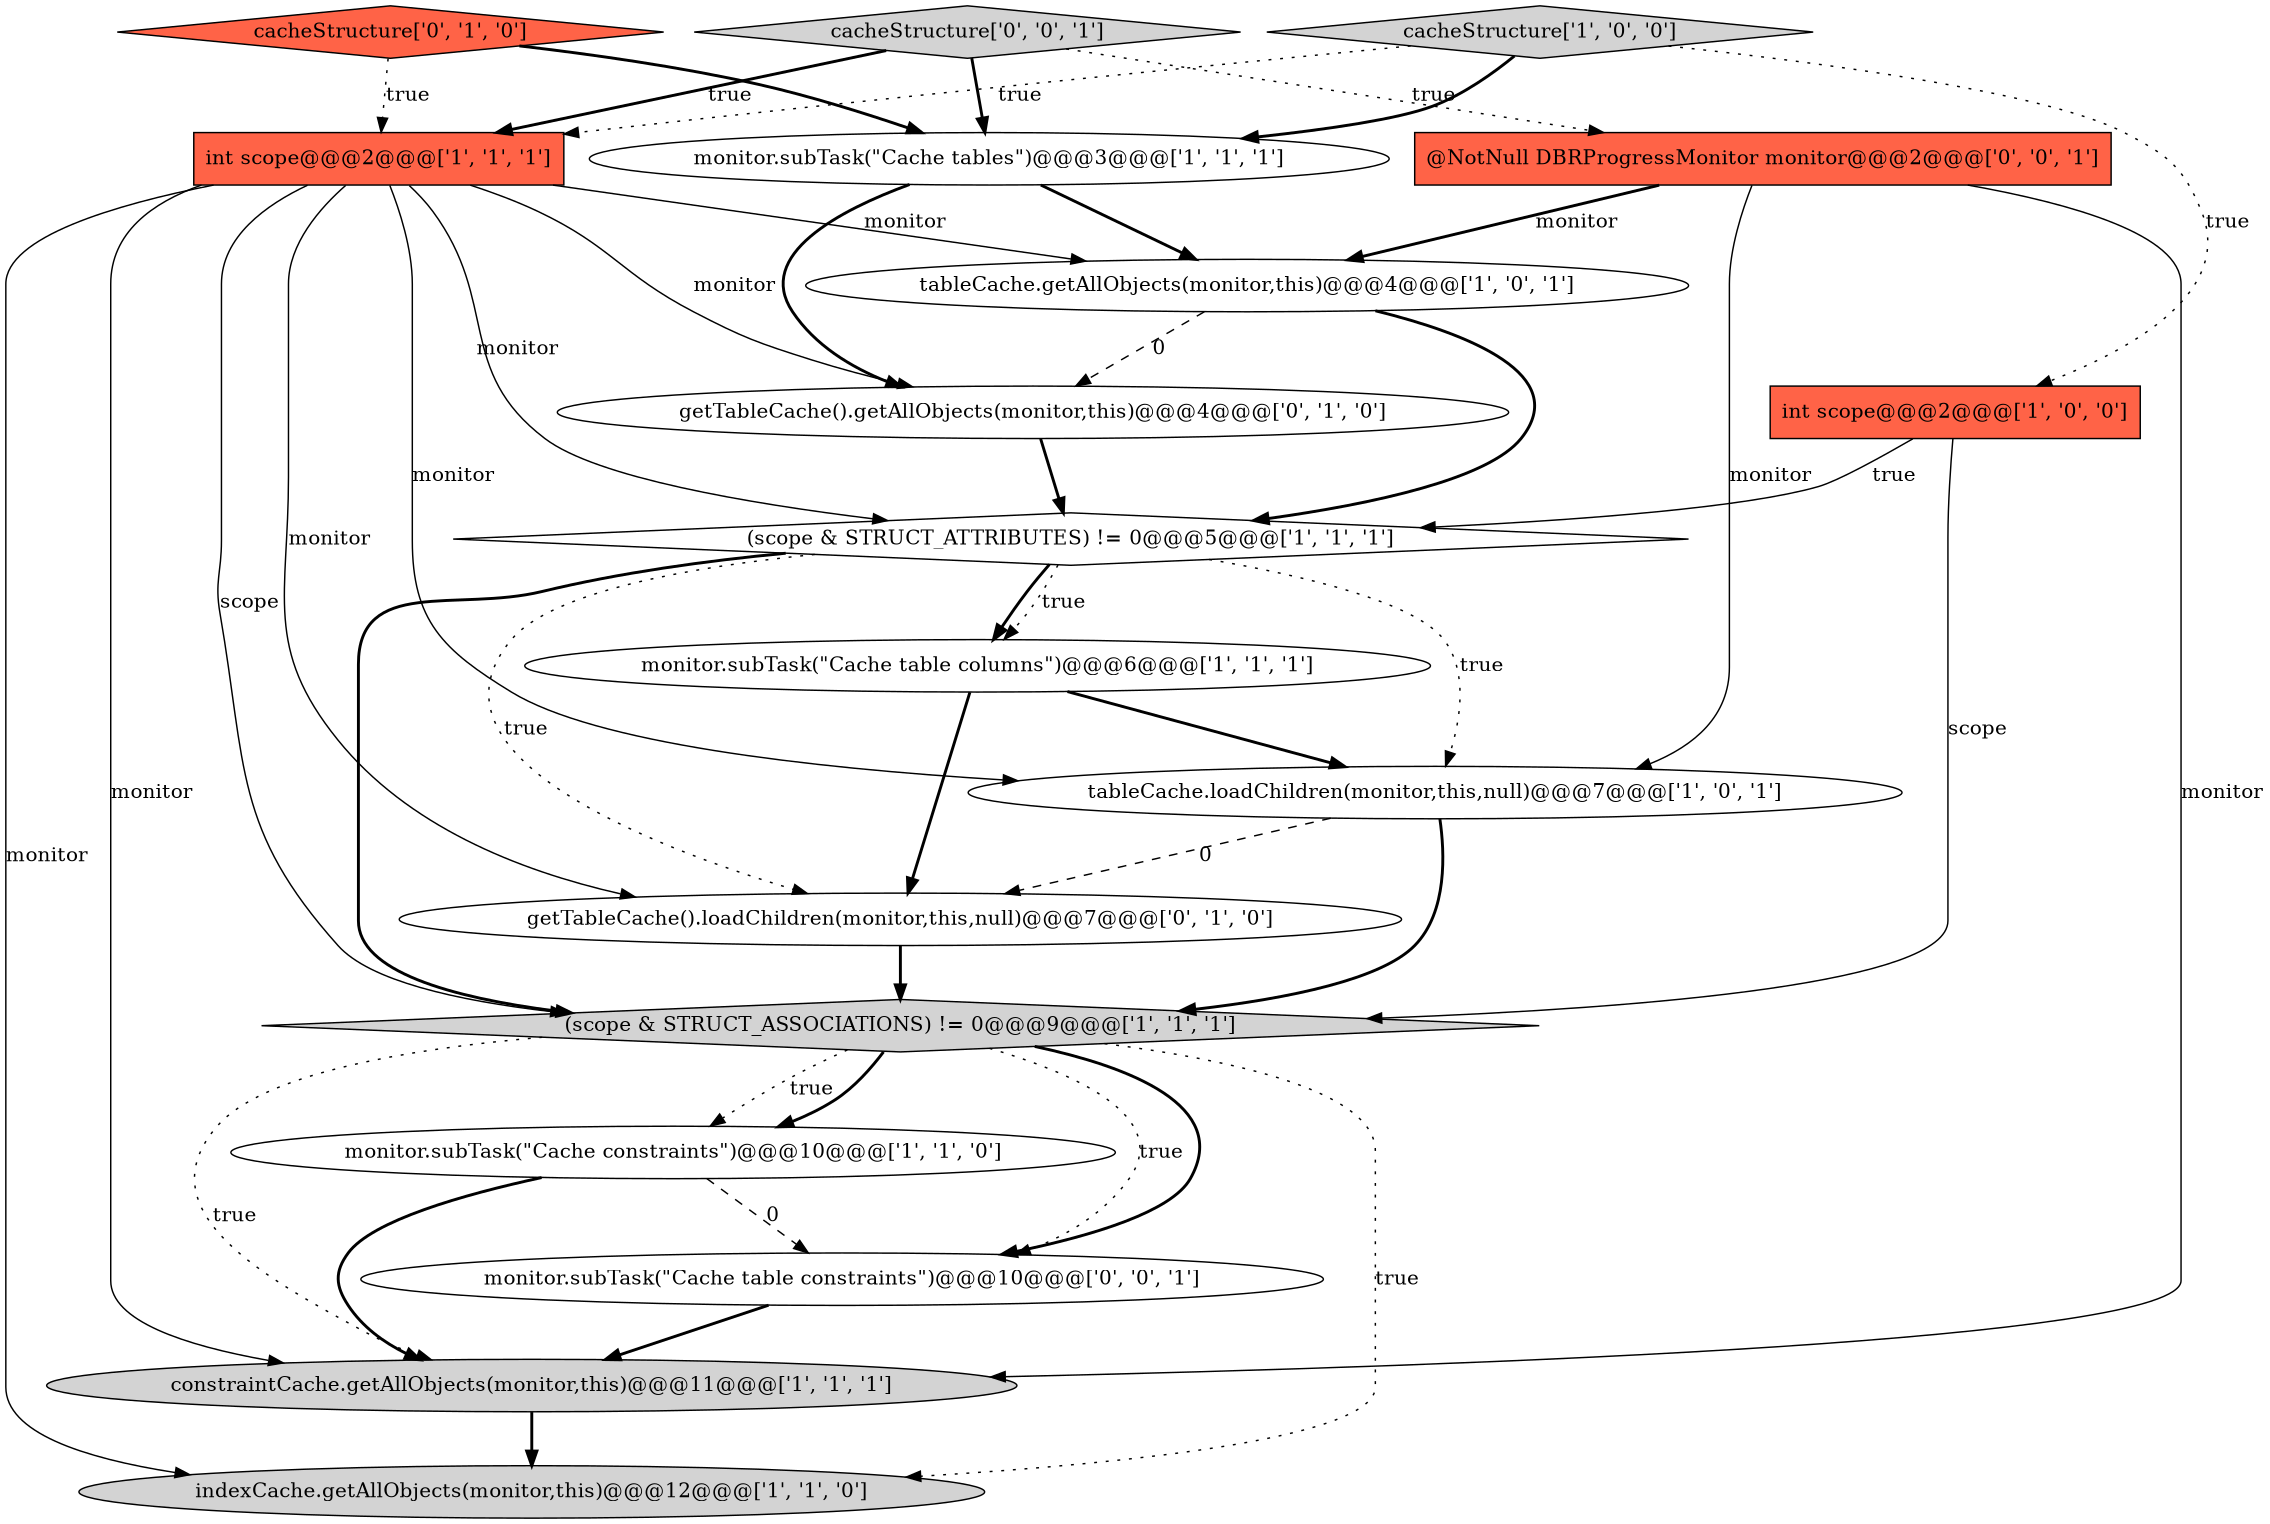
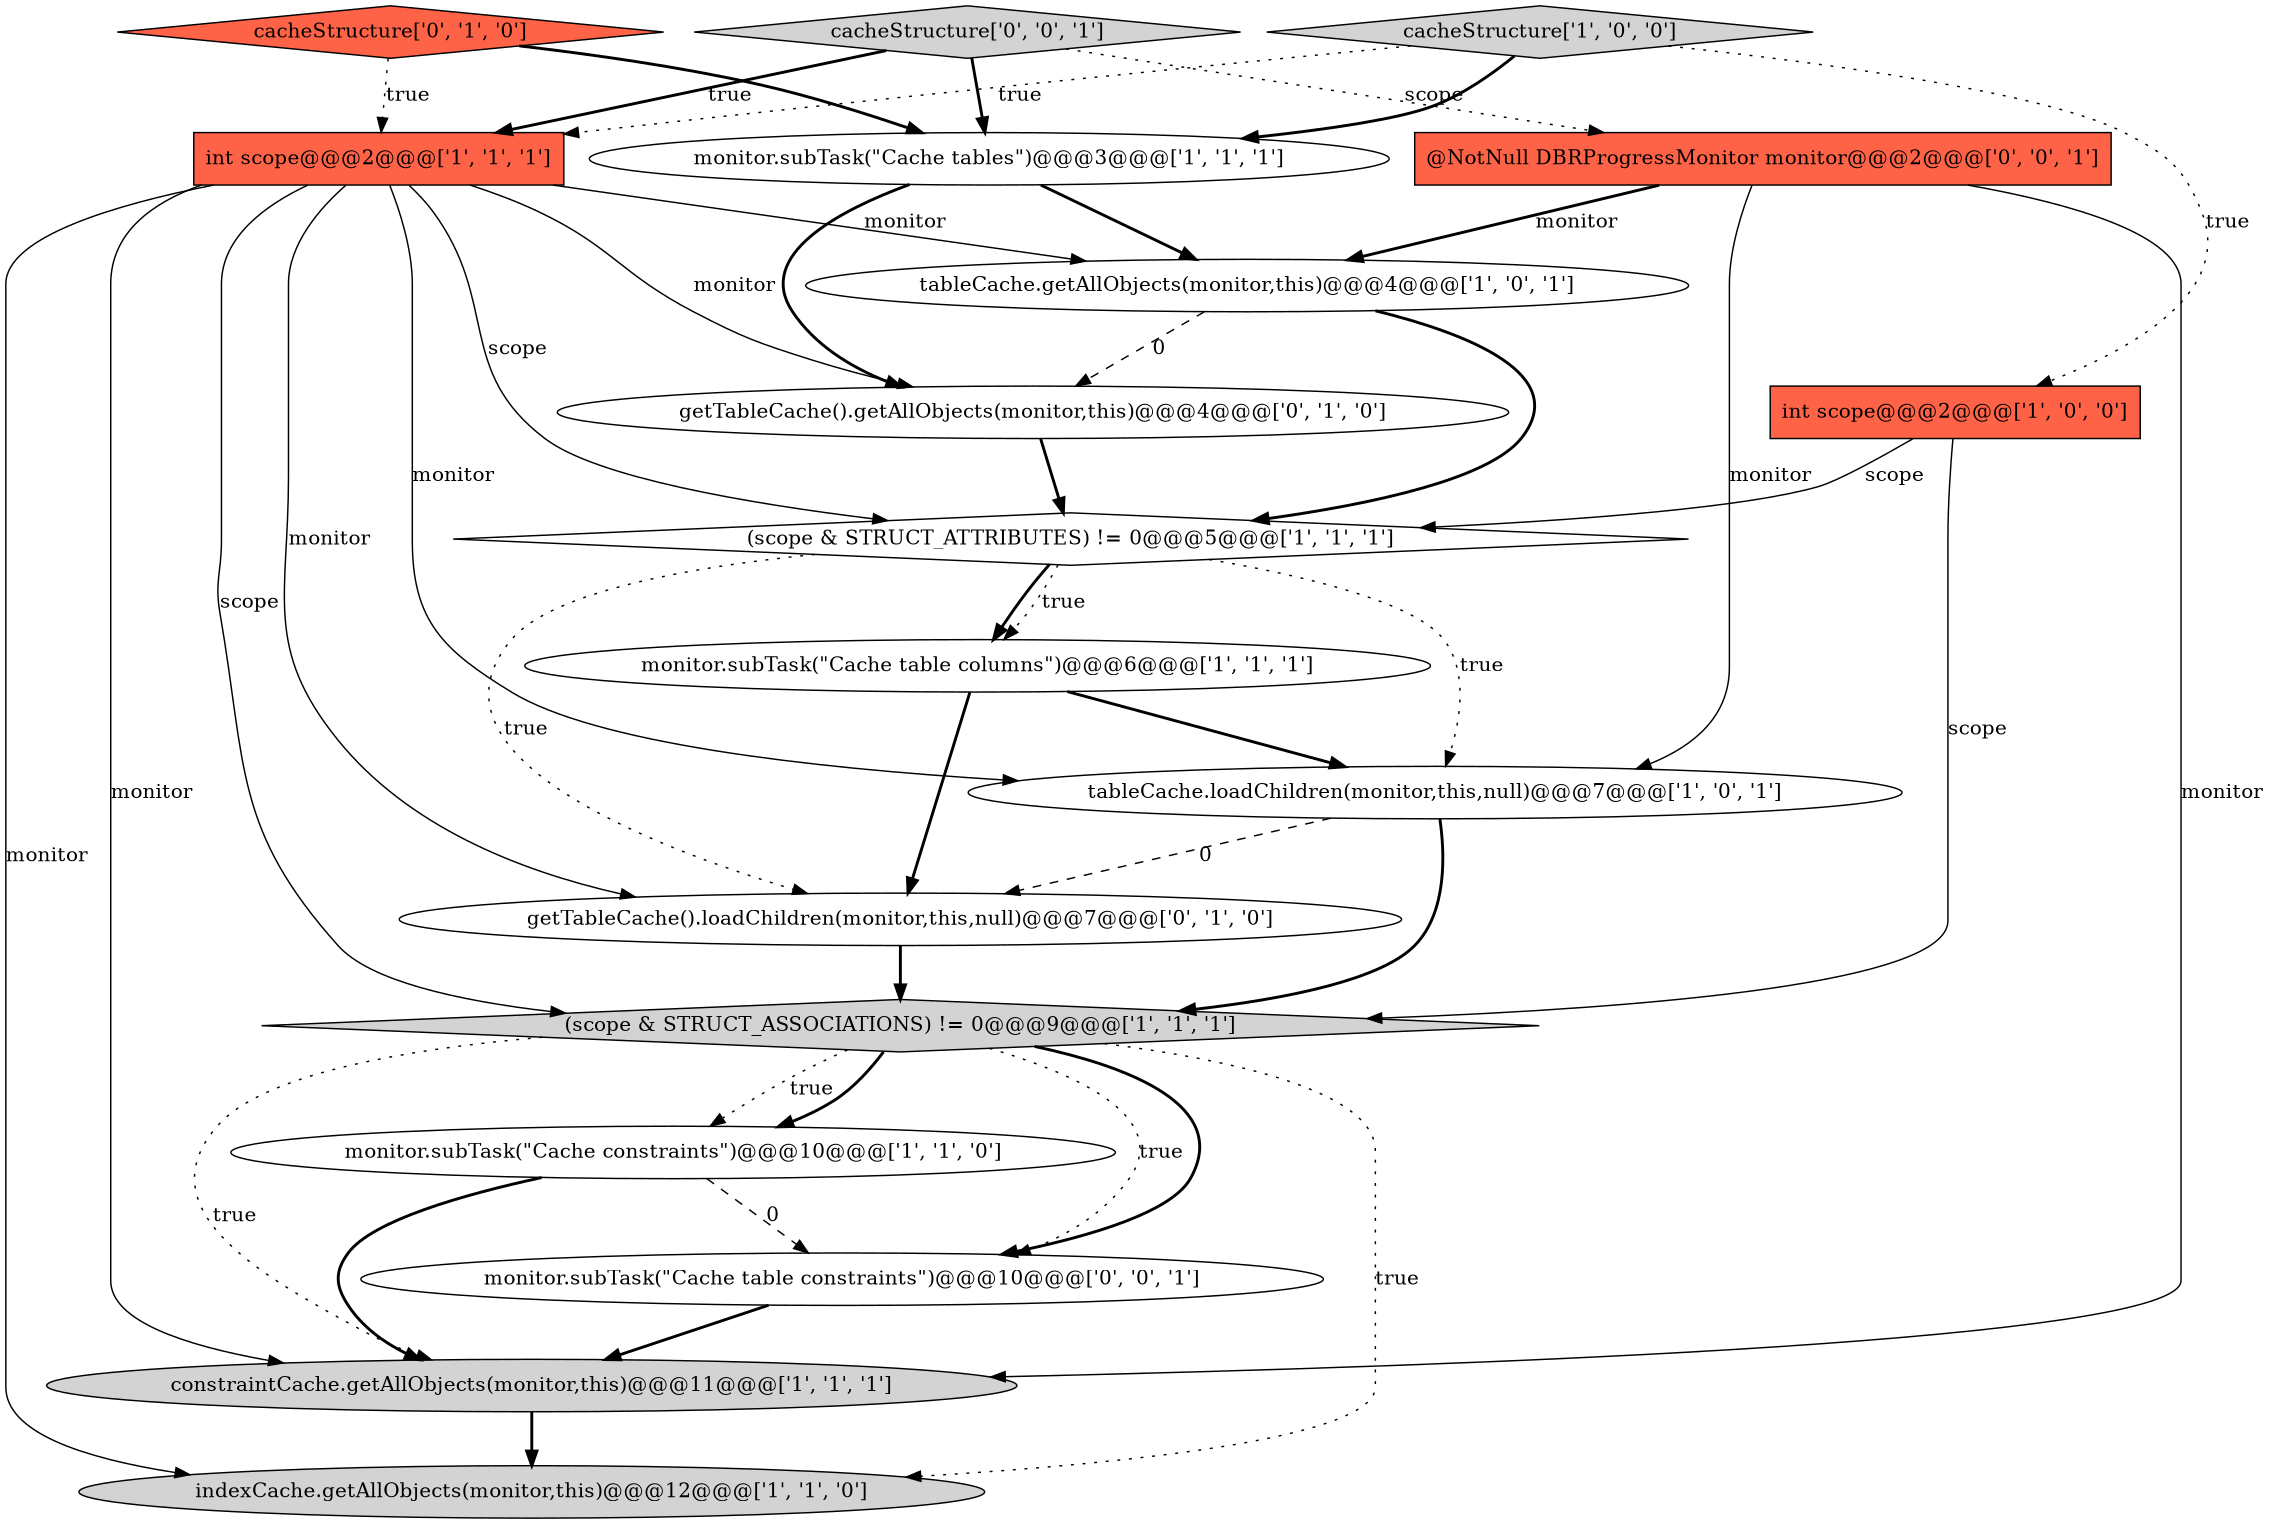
(1434, 95) -> (1434, 95)
(518, 349) -> (518, 349)
(1895, 476) -> (1895, 476)
(358, 675) -> none
